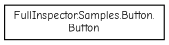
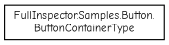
(84, 22) -> (84, 22)
